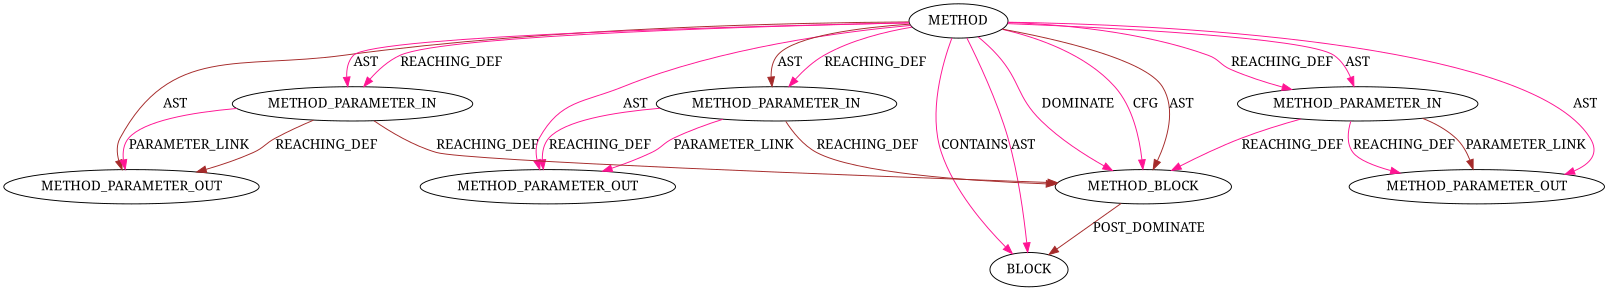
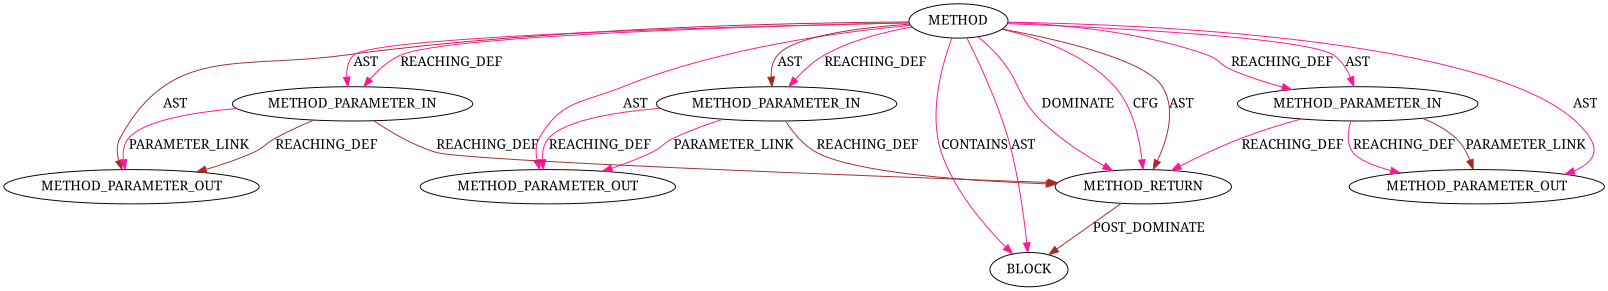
(1143, 187) -> (1143, 187)
